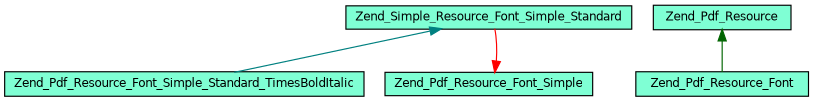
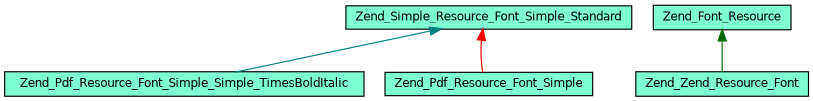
(722, 18) -> (722, 18)
(497, 45) -> (481, 57)
(184, 84) -> (184, 84)
(722, 84) -> (722, 84)
